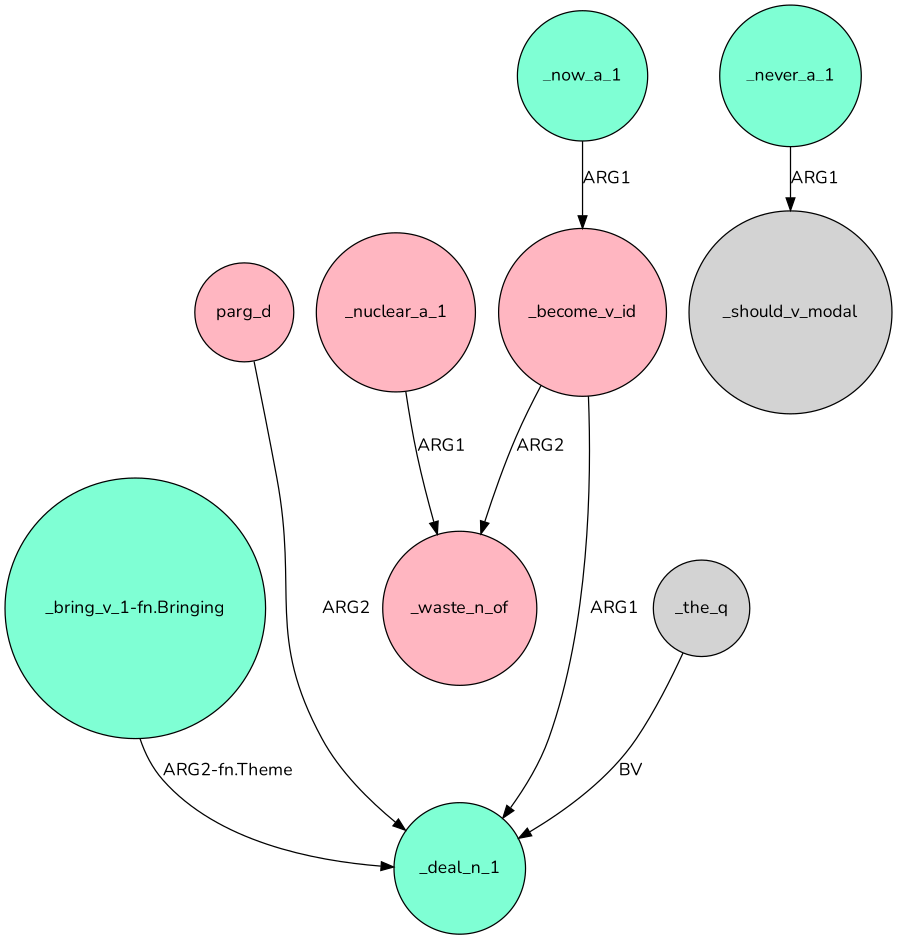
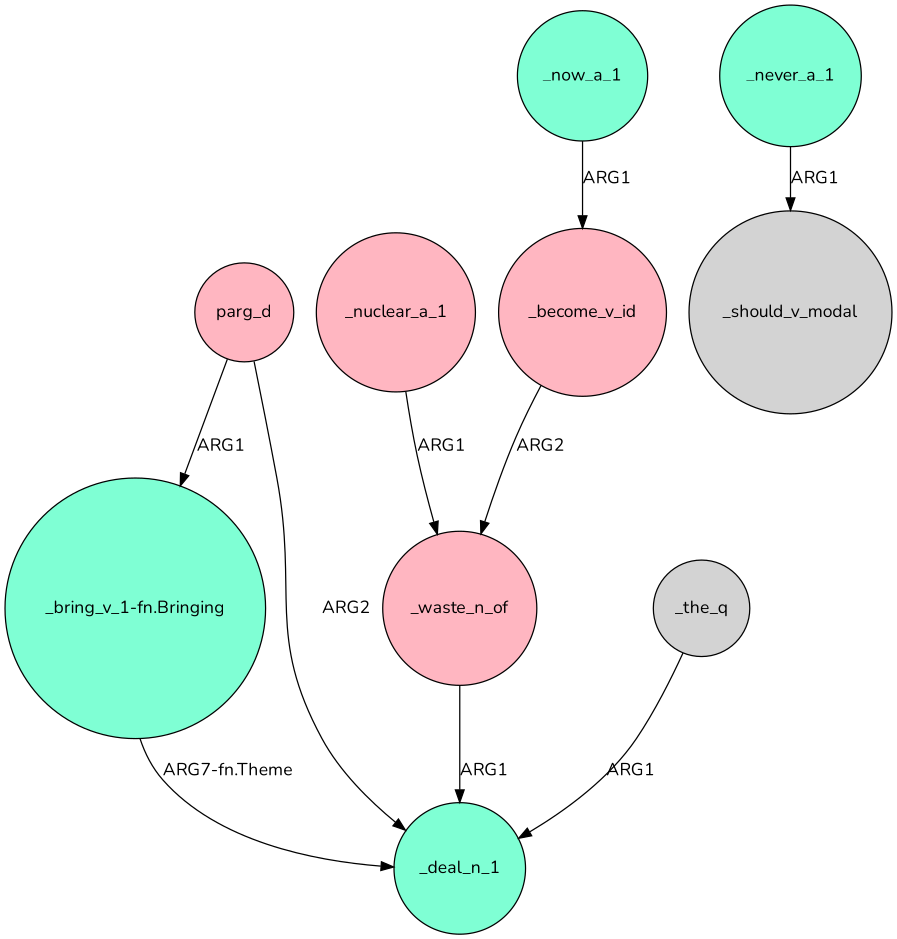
none -> (206, 416)
(579, 609) -> (460, 738)
(228, 771) -> (228, 771)
(631, 771) -> (631, 771)
